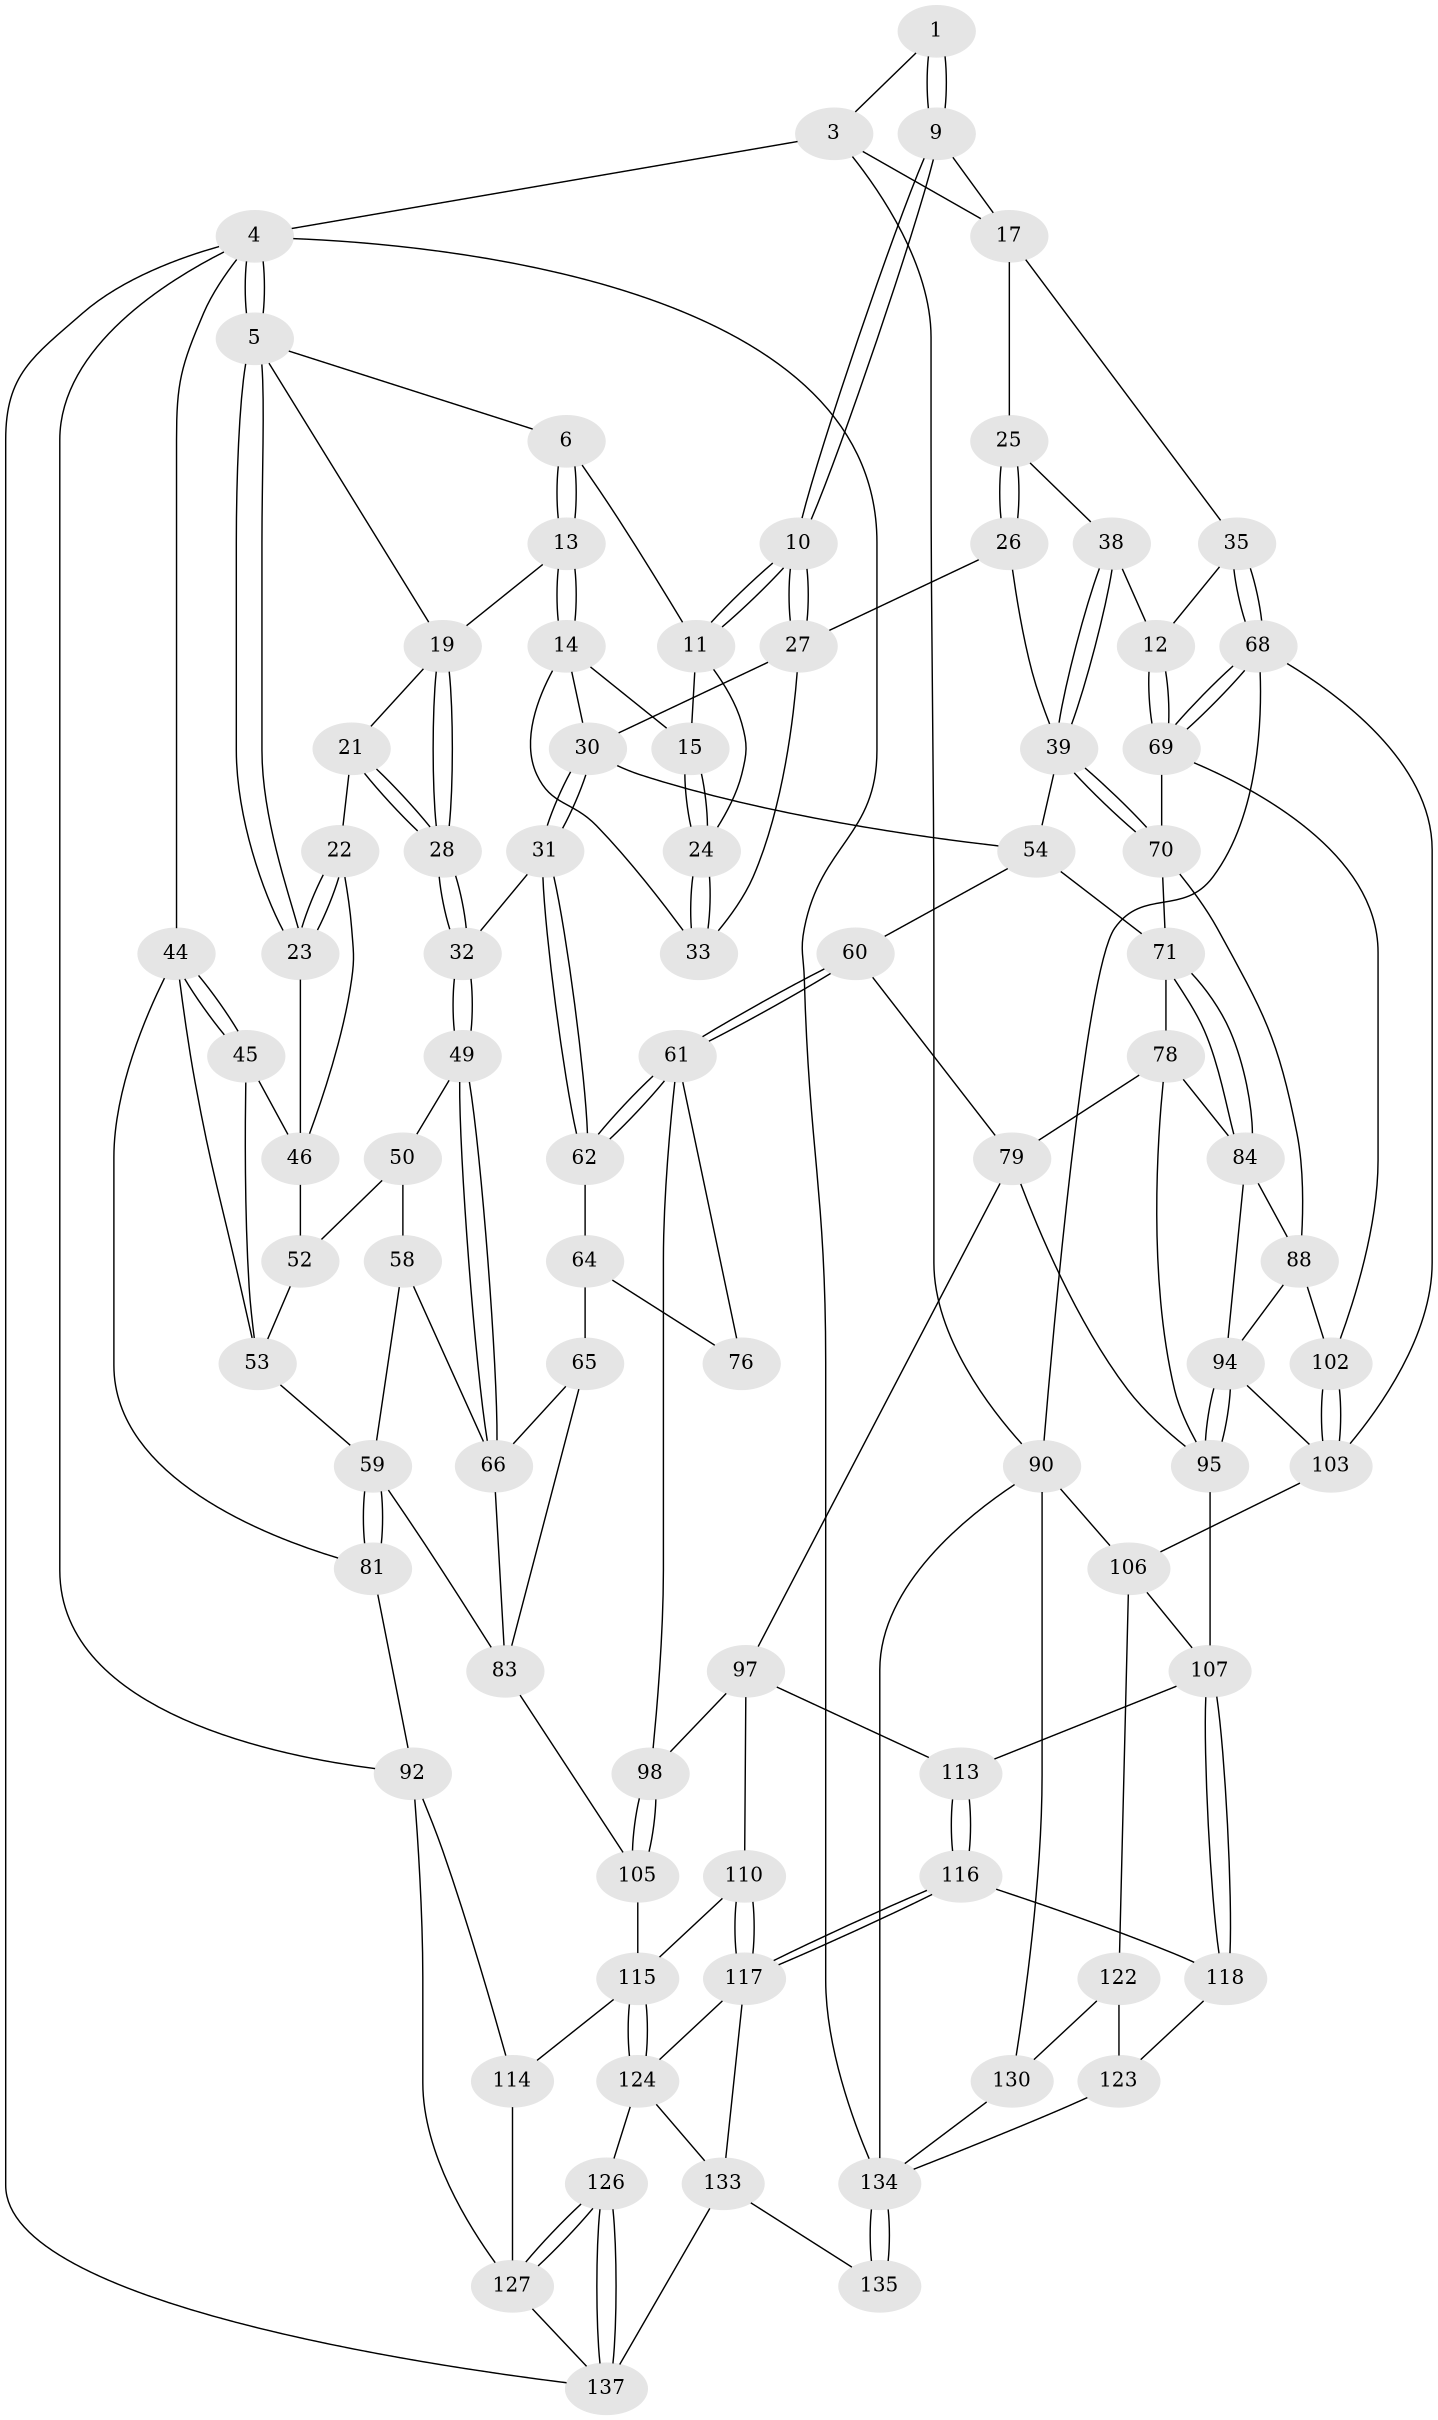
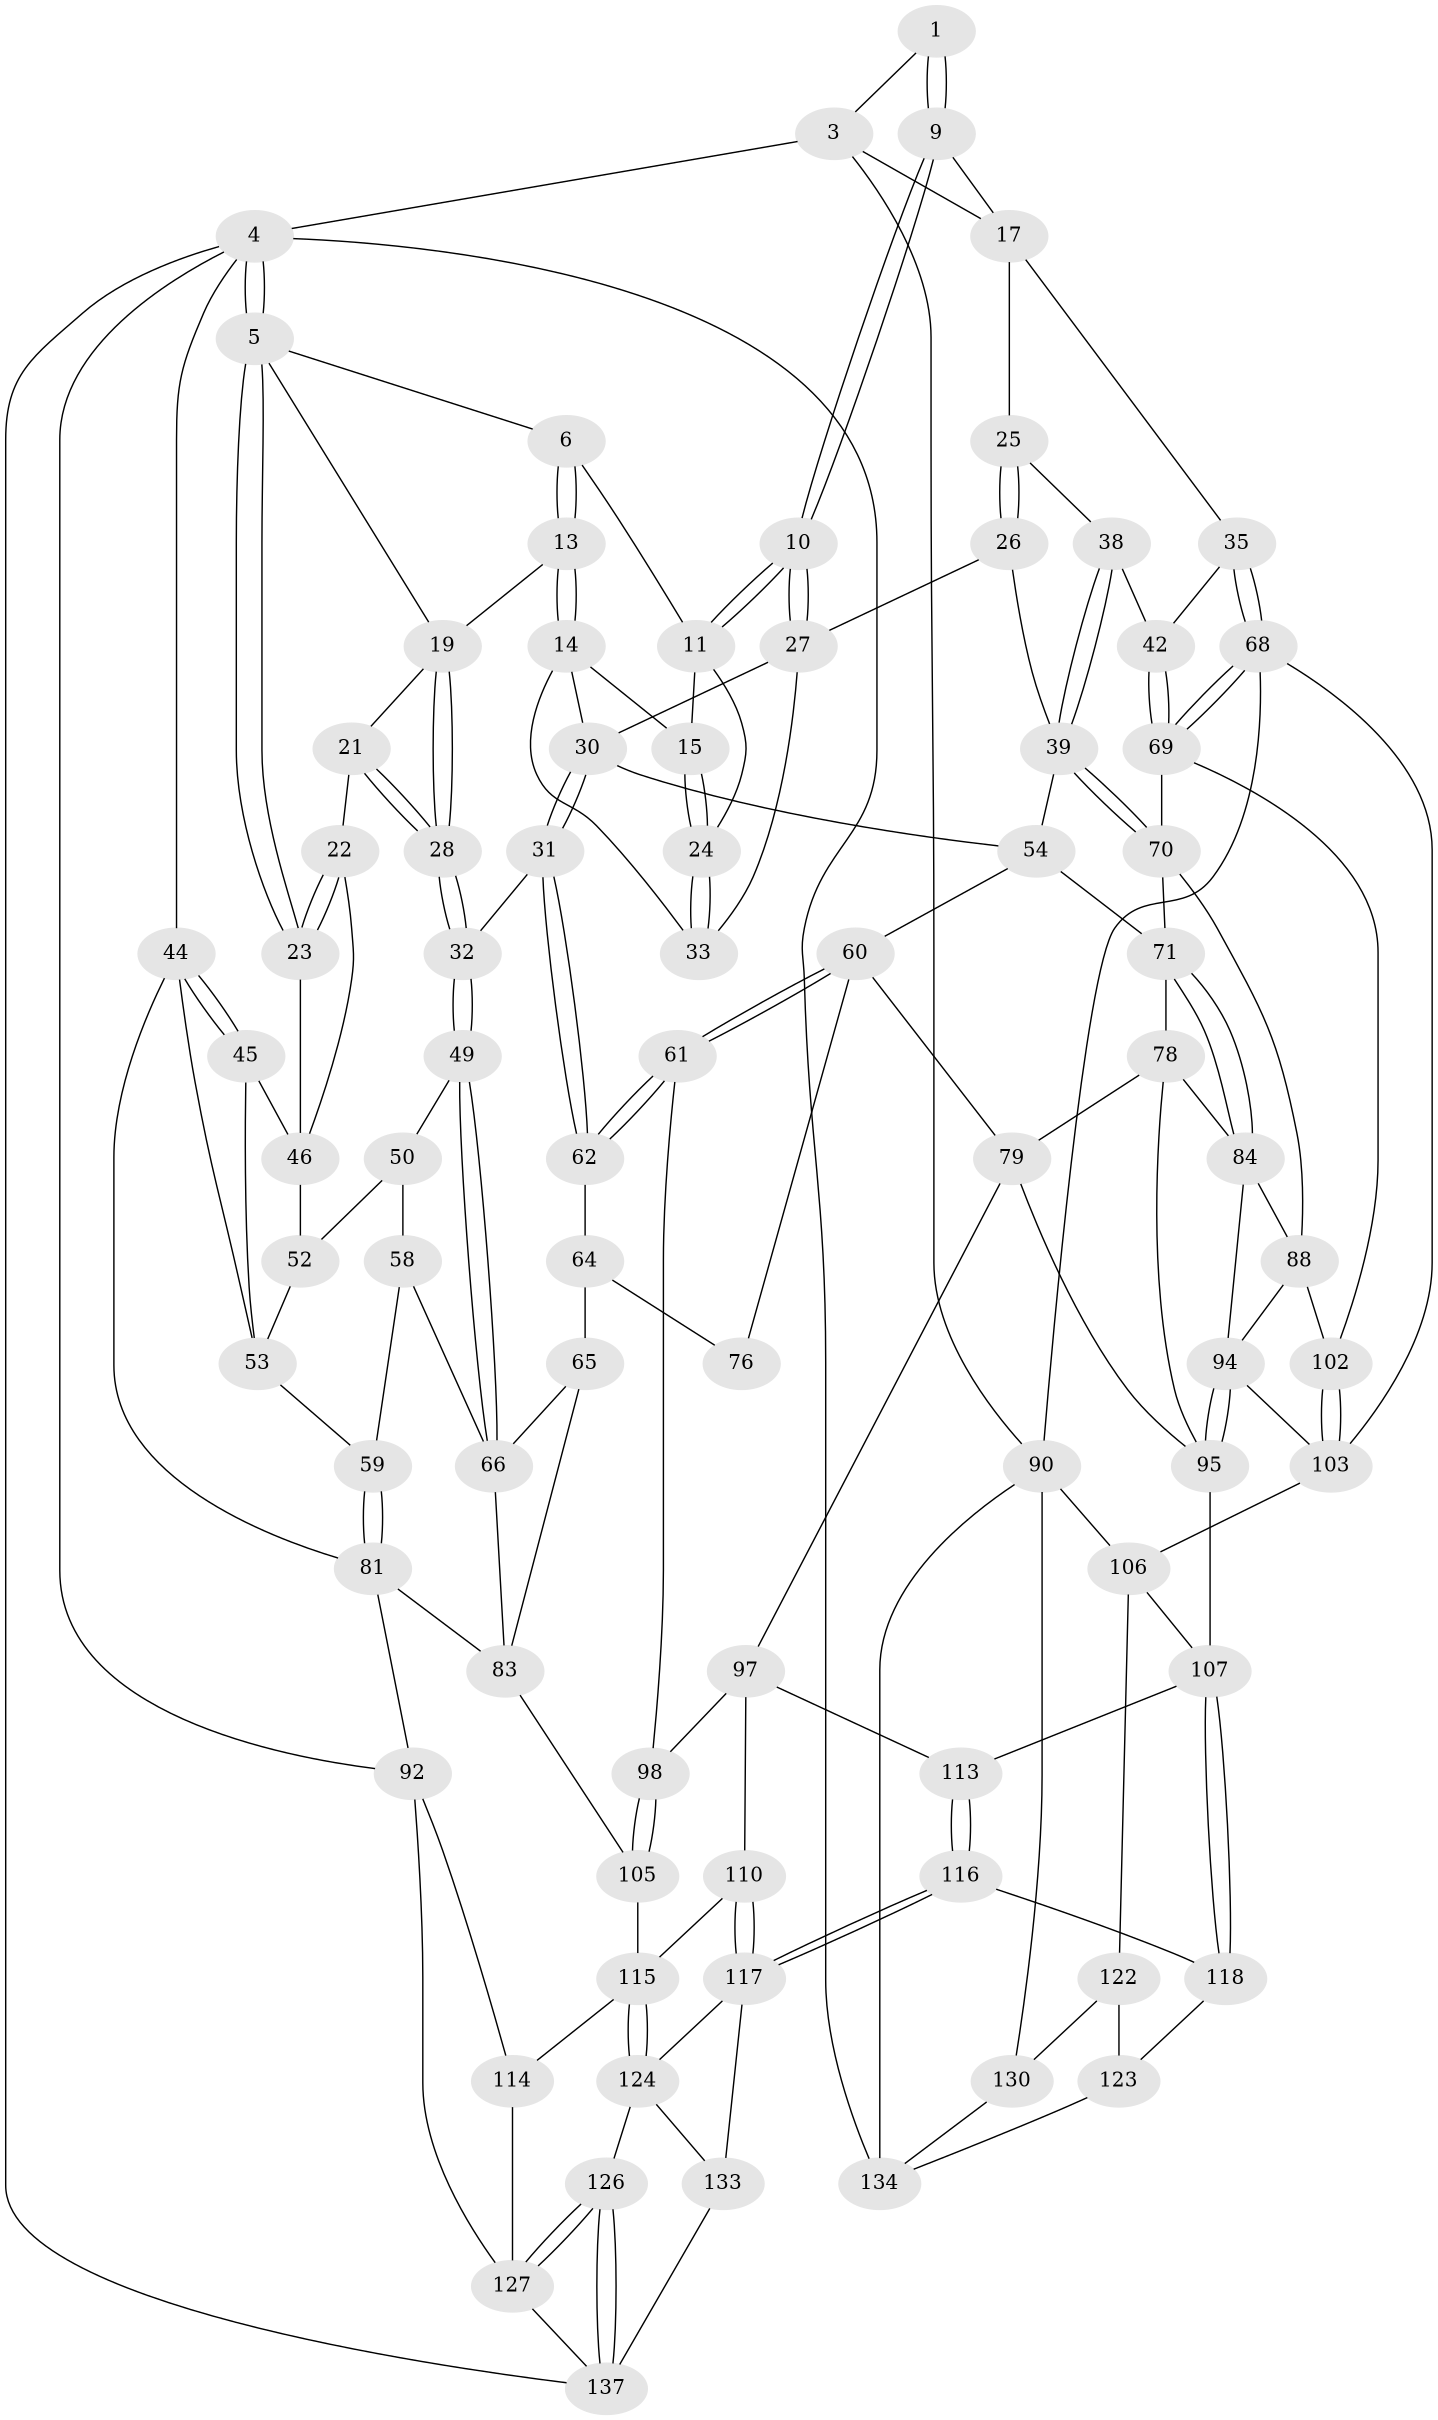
(1156, 646) -> (1156, 646)
(710, 1210) -> (799, 1159)
(441, 1568) -> (439, 1620)
(880, 2286) -> none
